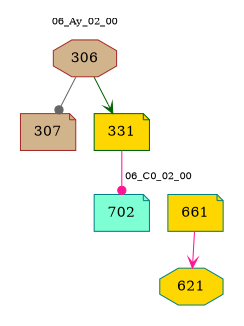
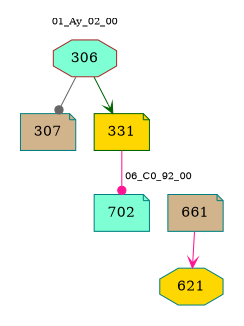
(85, 22) -> (85, 22)
(85, 58) -> (85, 58)
(48, 132) -> (48, 132)
(159, 177) -> (159, 177)
(196, 213) -> (196, 213)
